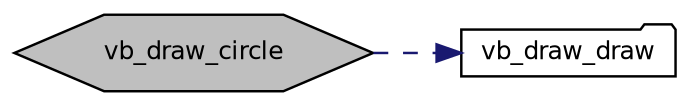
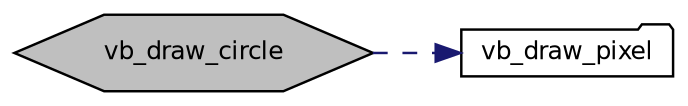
(568, 53) -> (567, 53)
